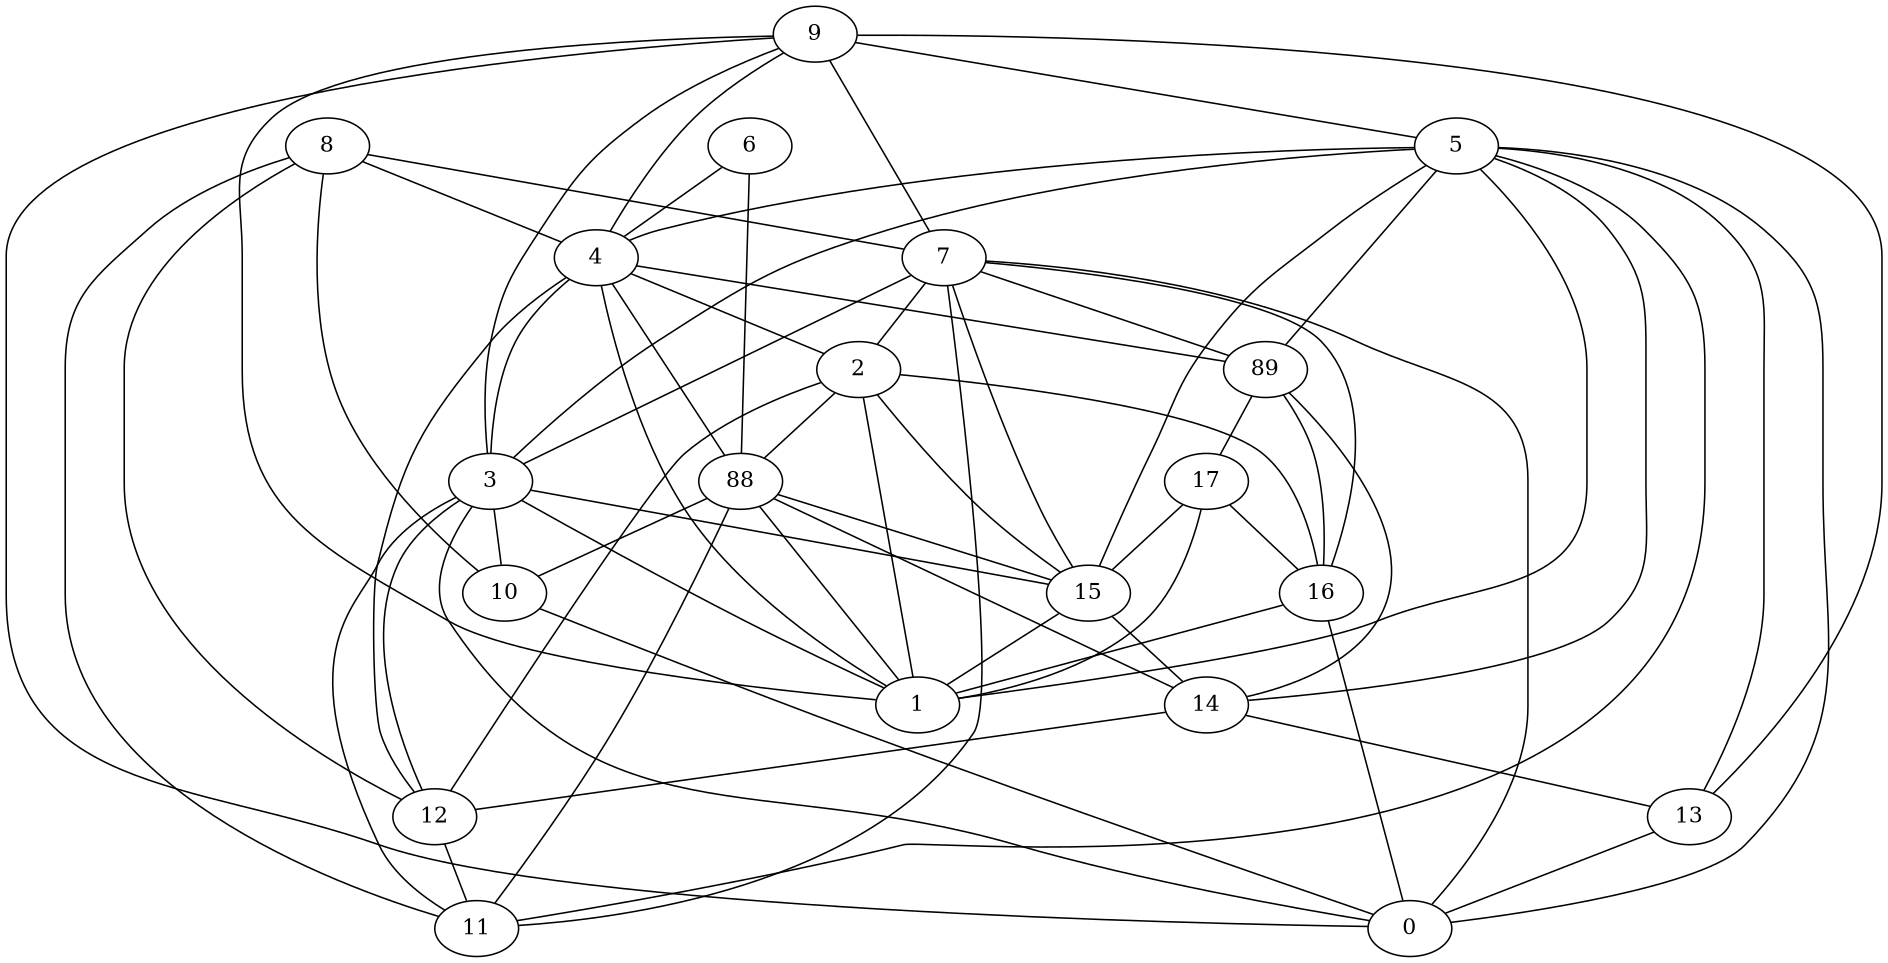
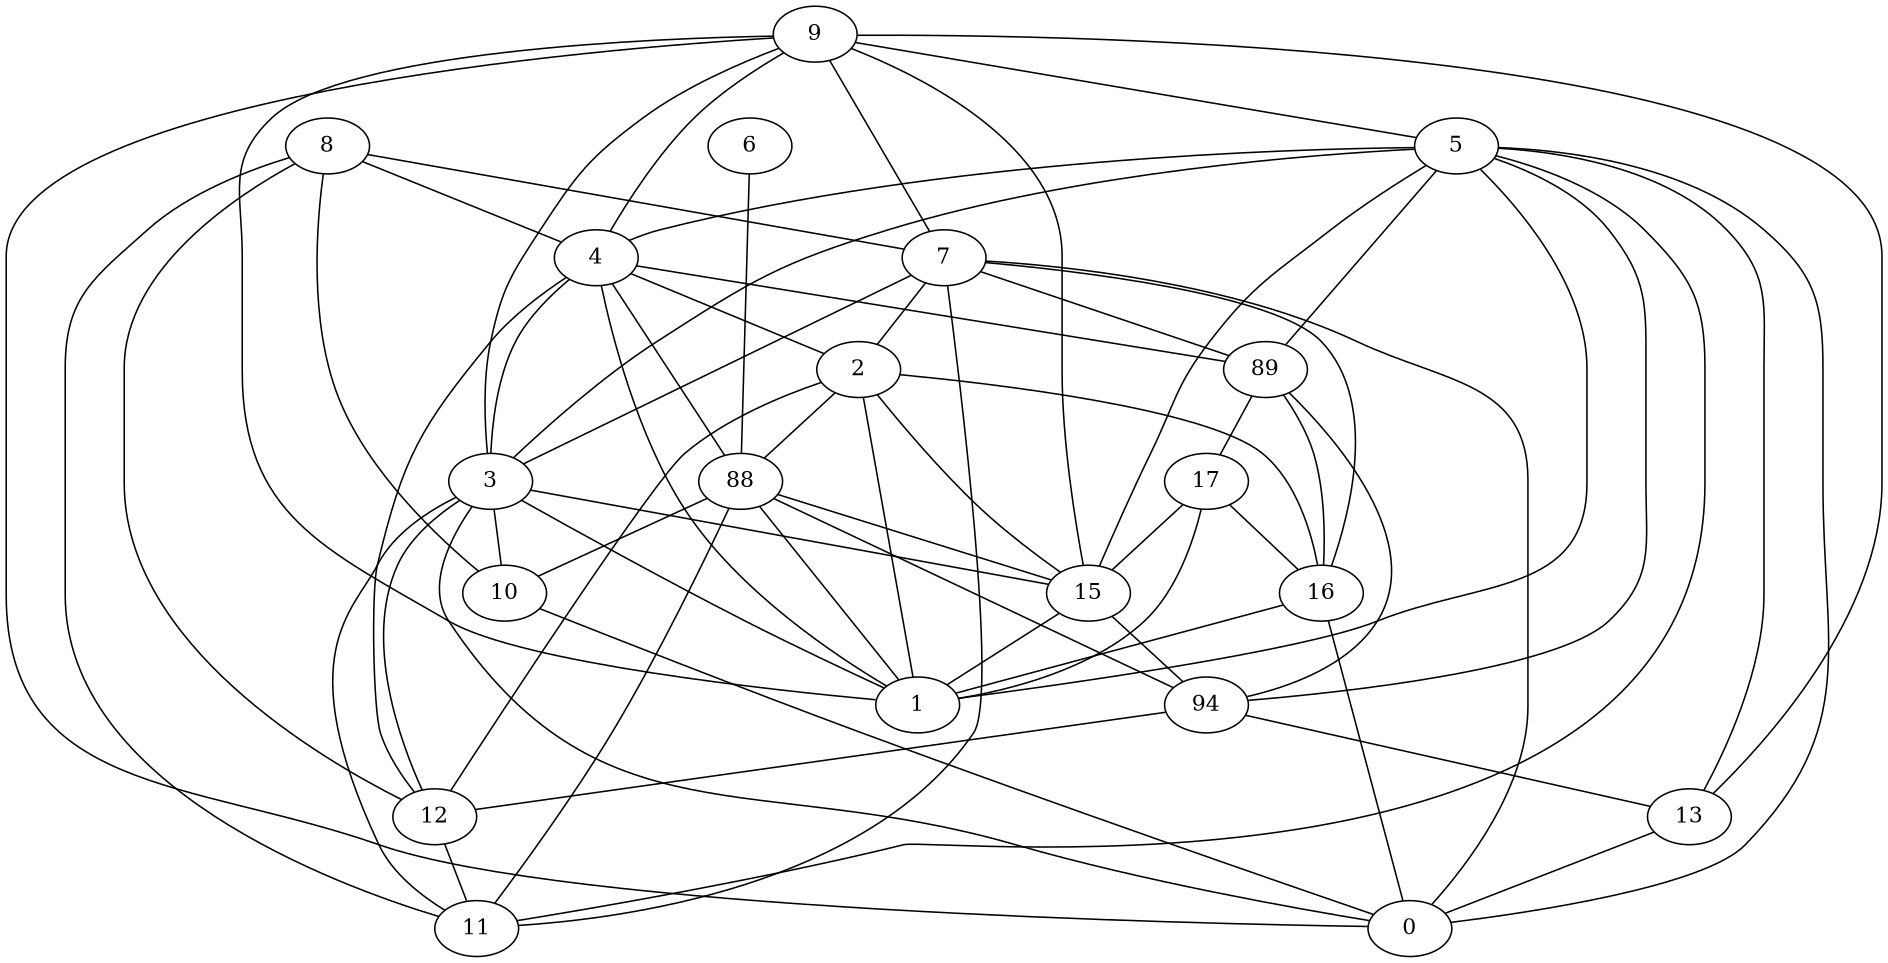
(678, 198) -> none
(1005, 429) -> (1062, 255)
(1207, 705) -> (1207, 705)
